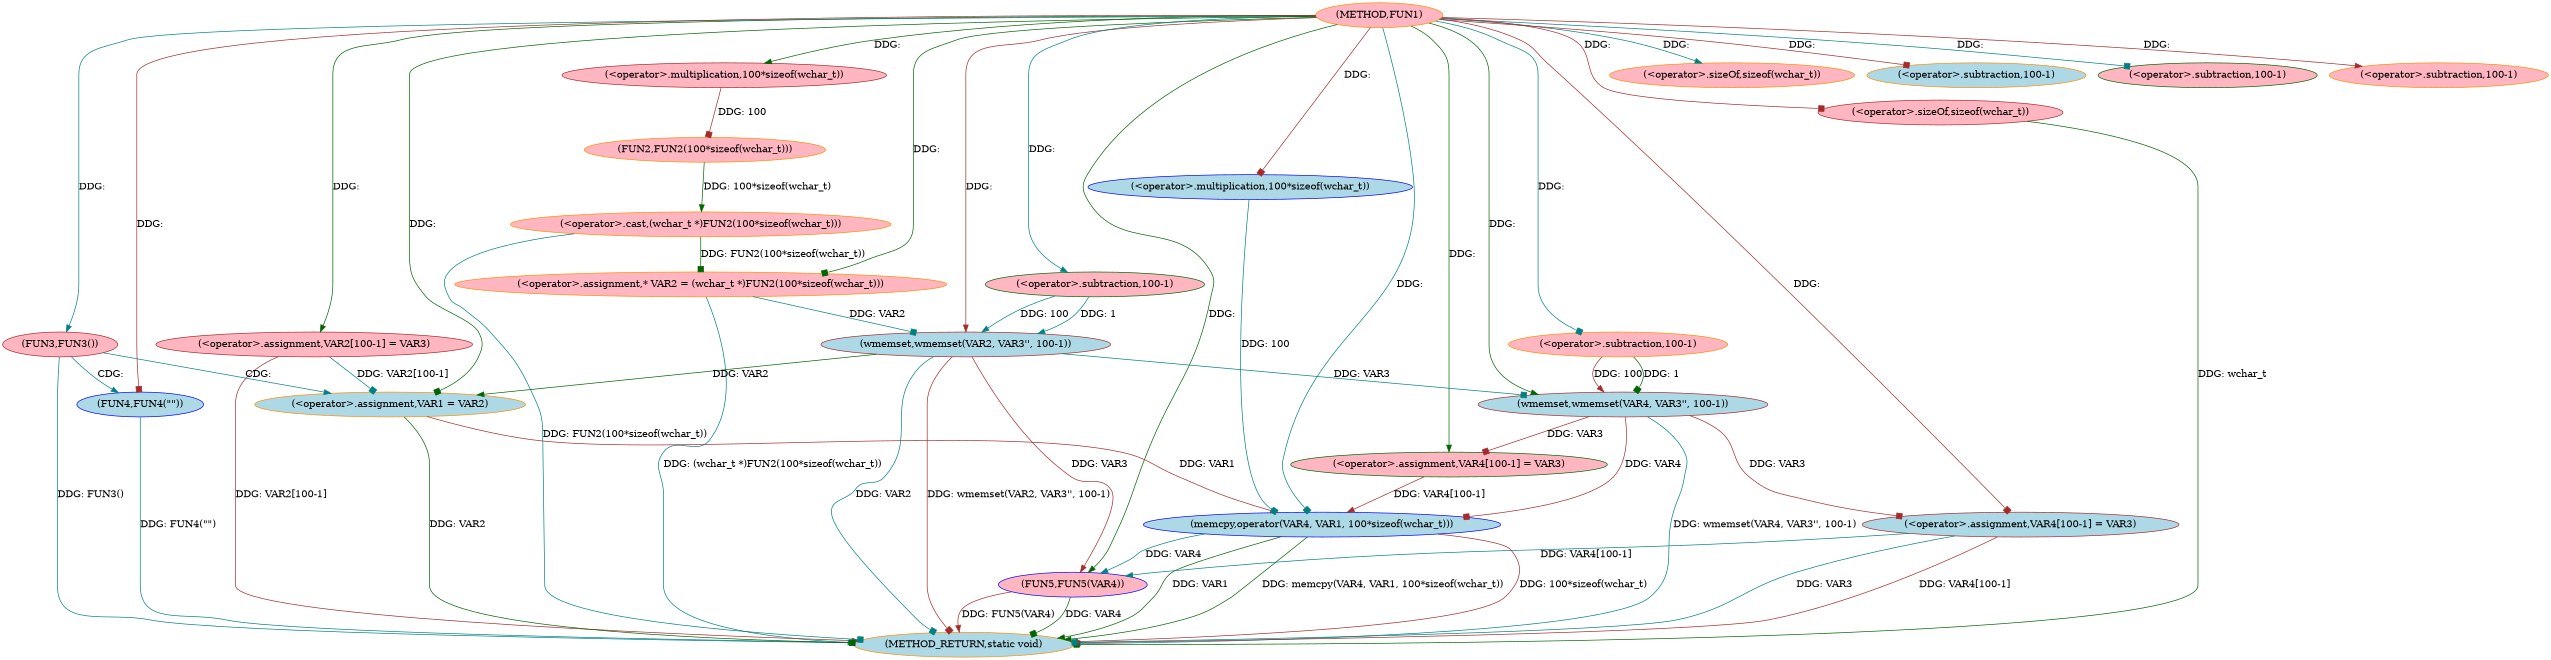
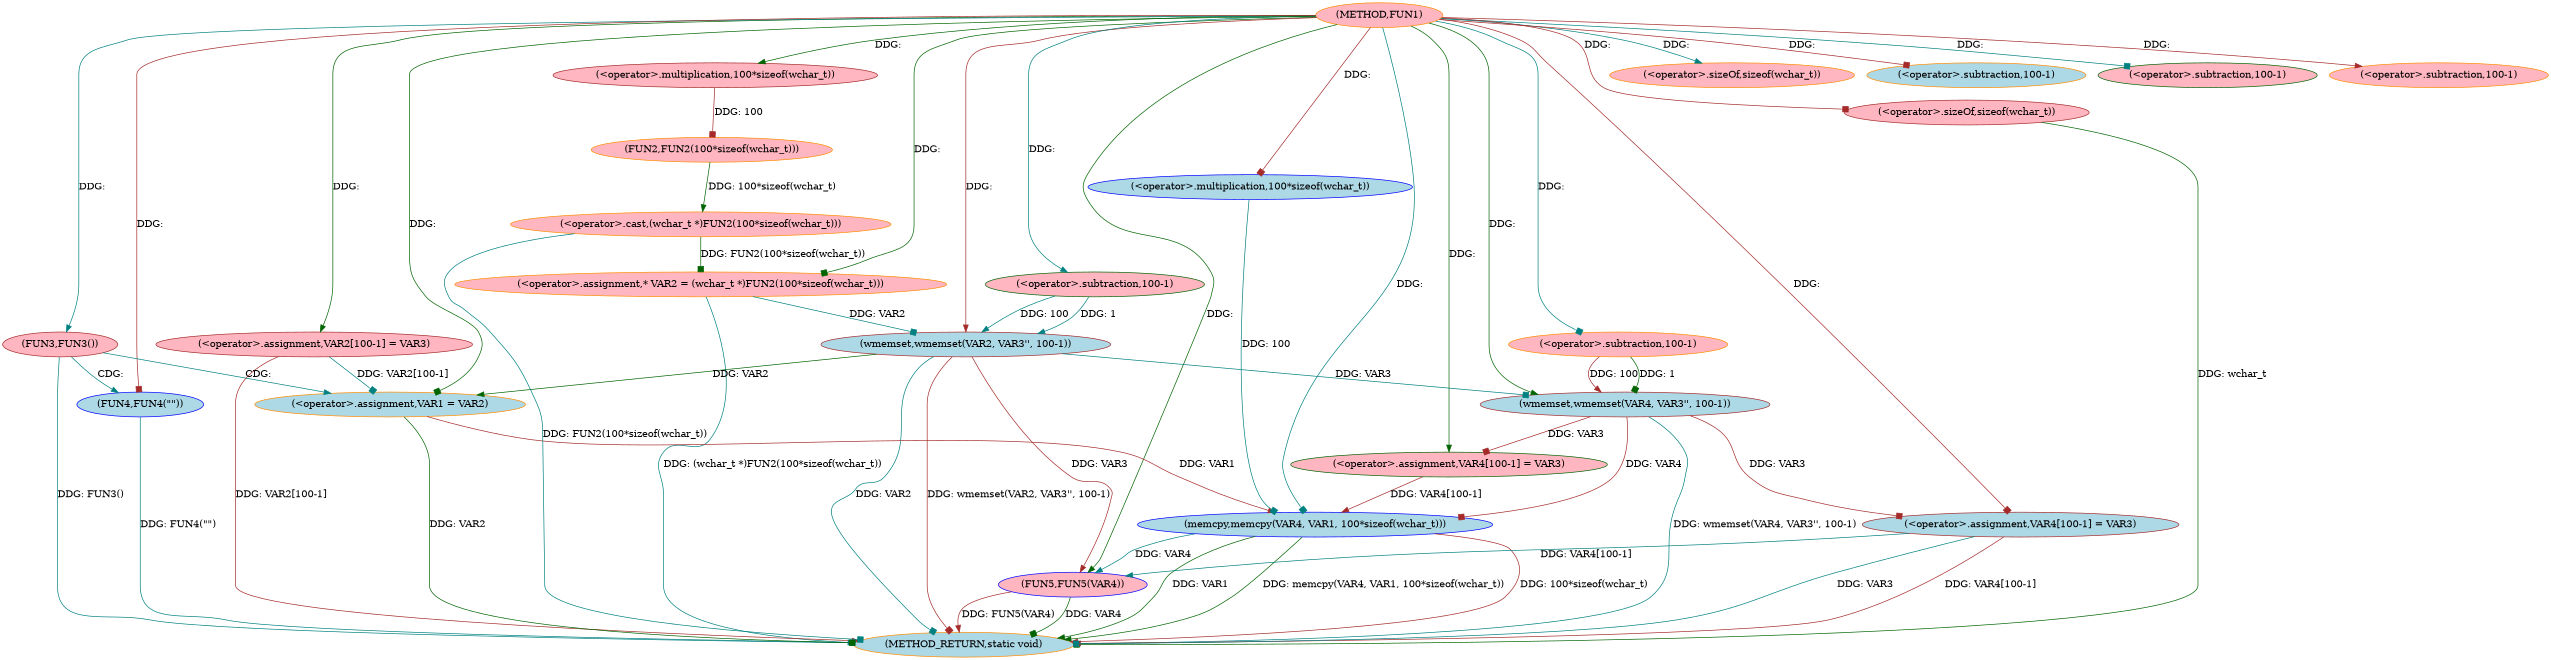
(1322, 525) -> (1315, 525)
